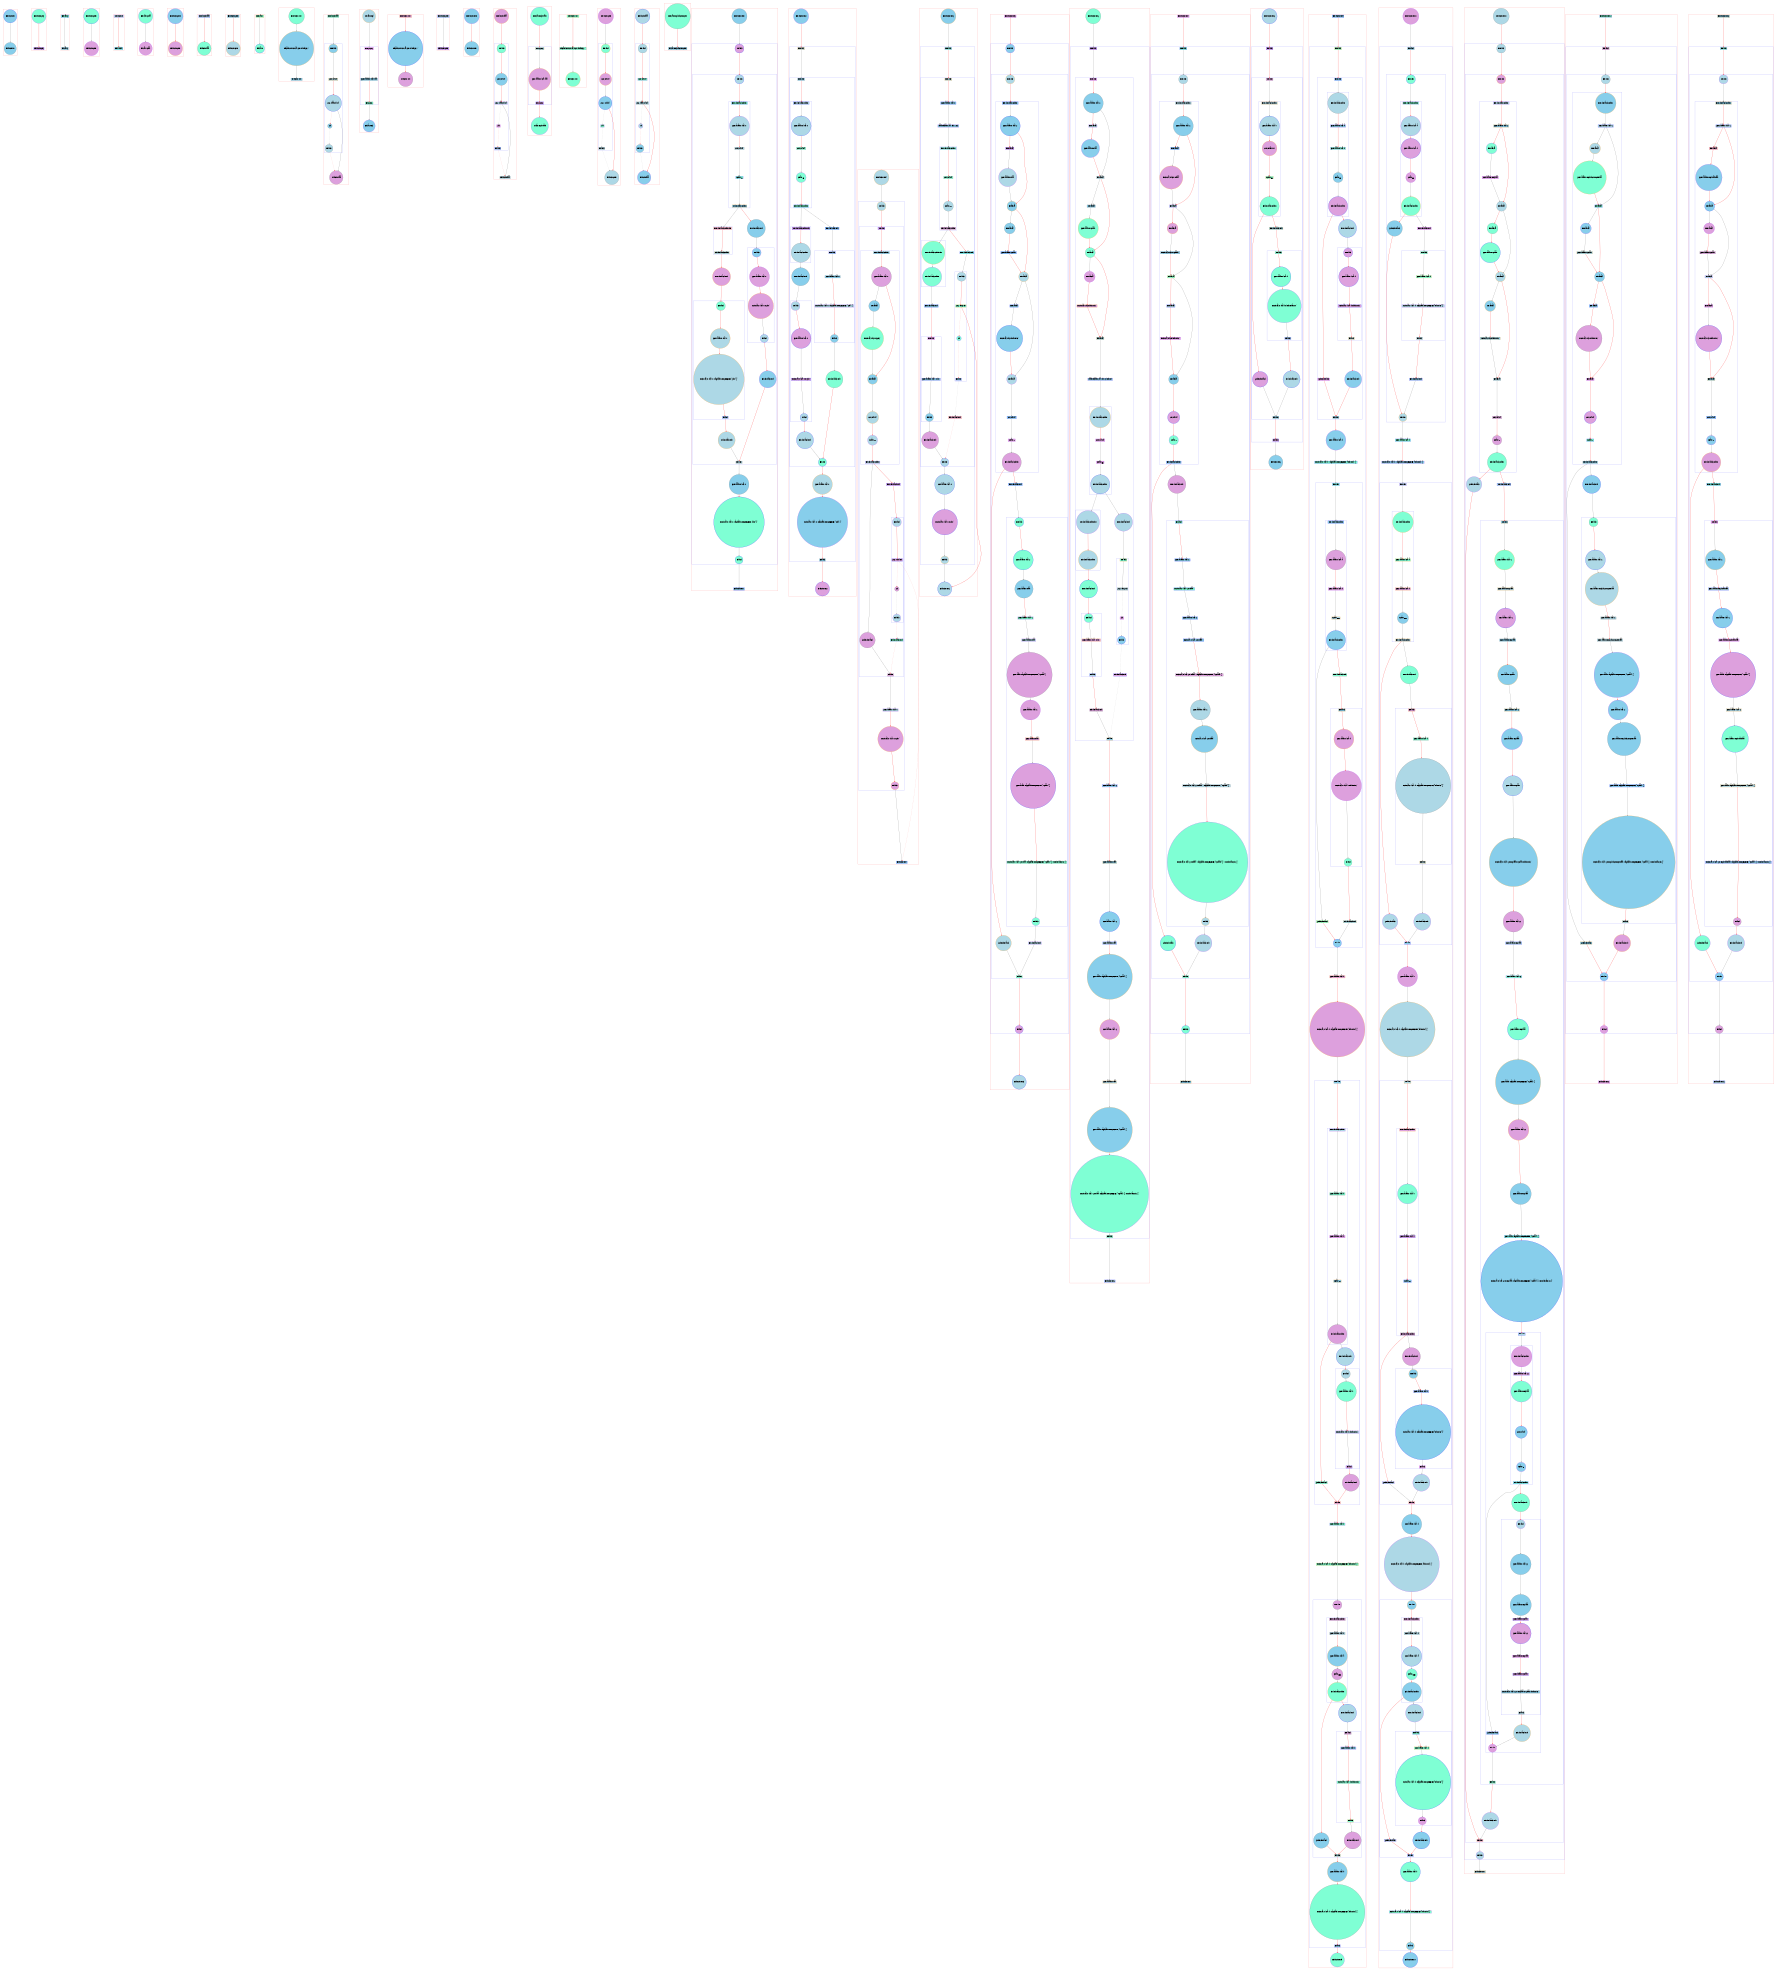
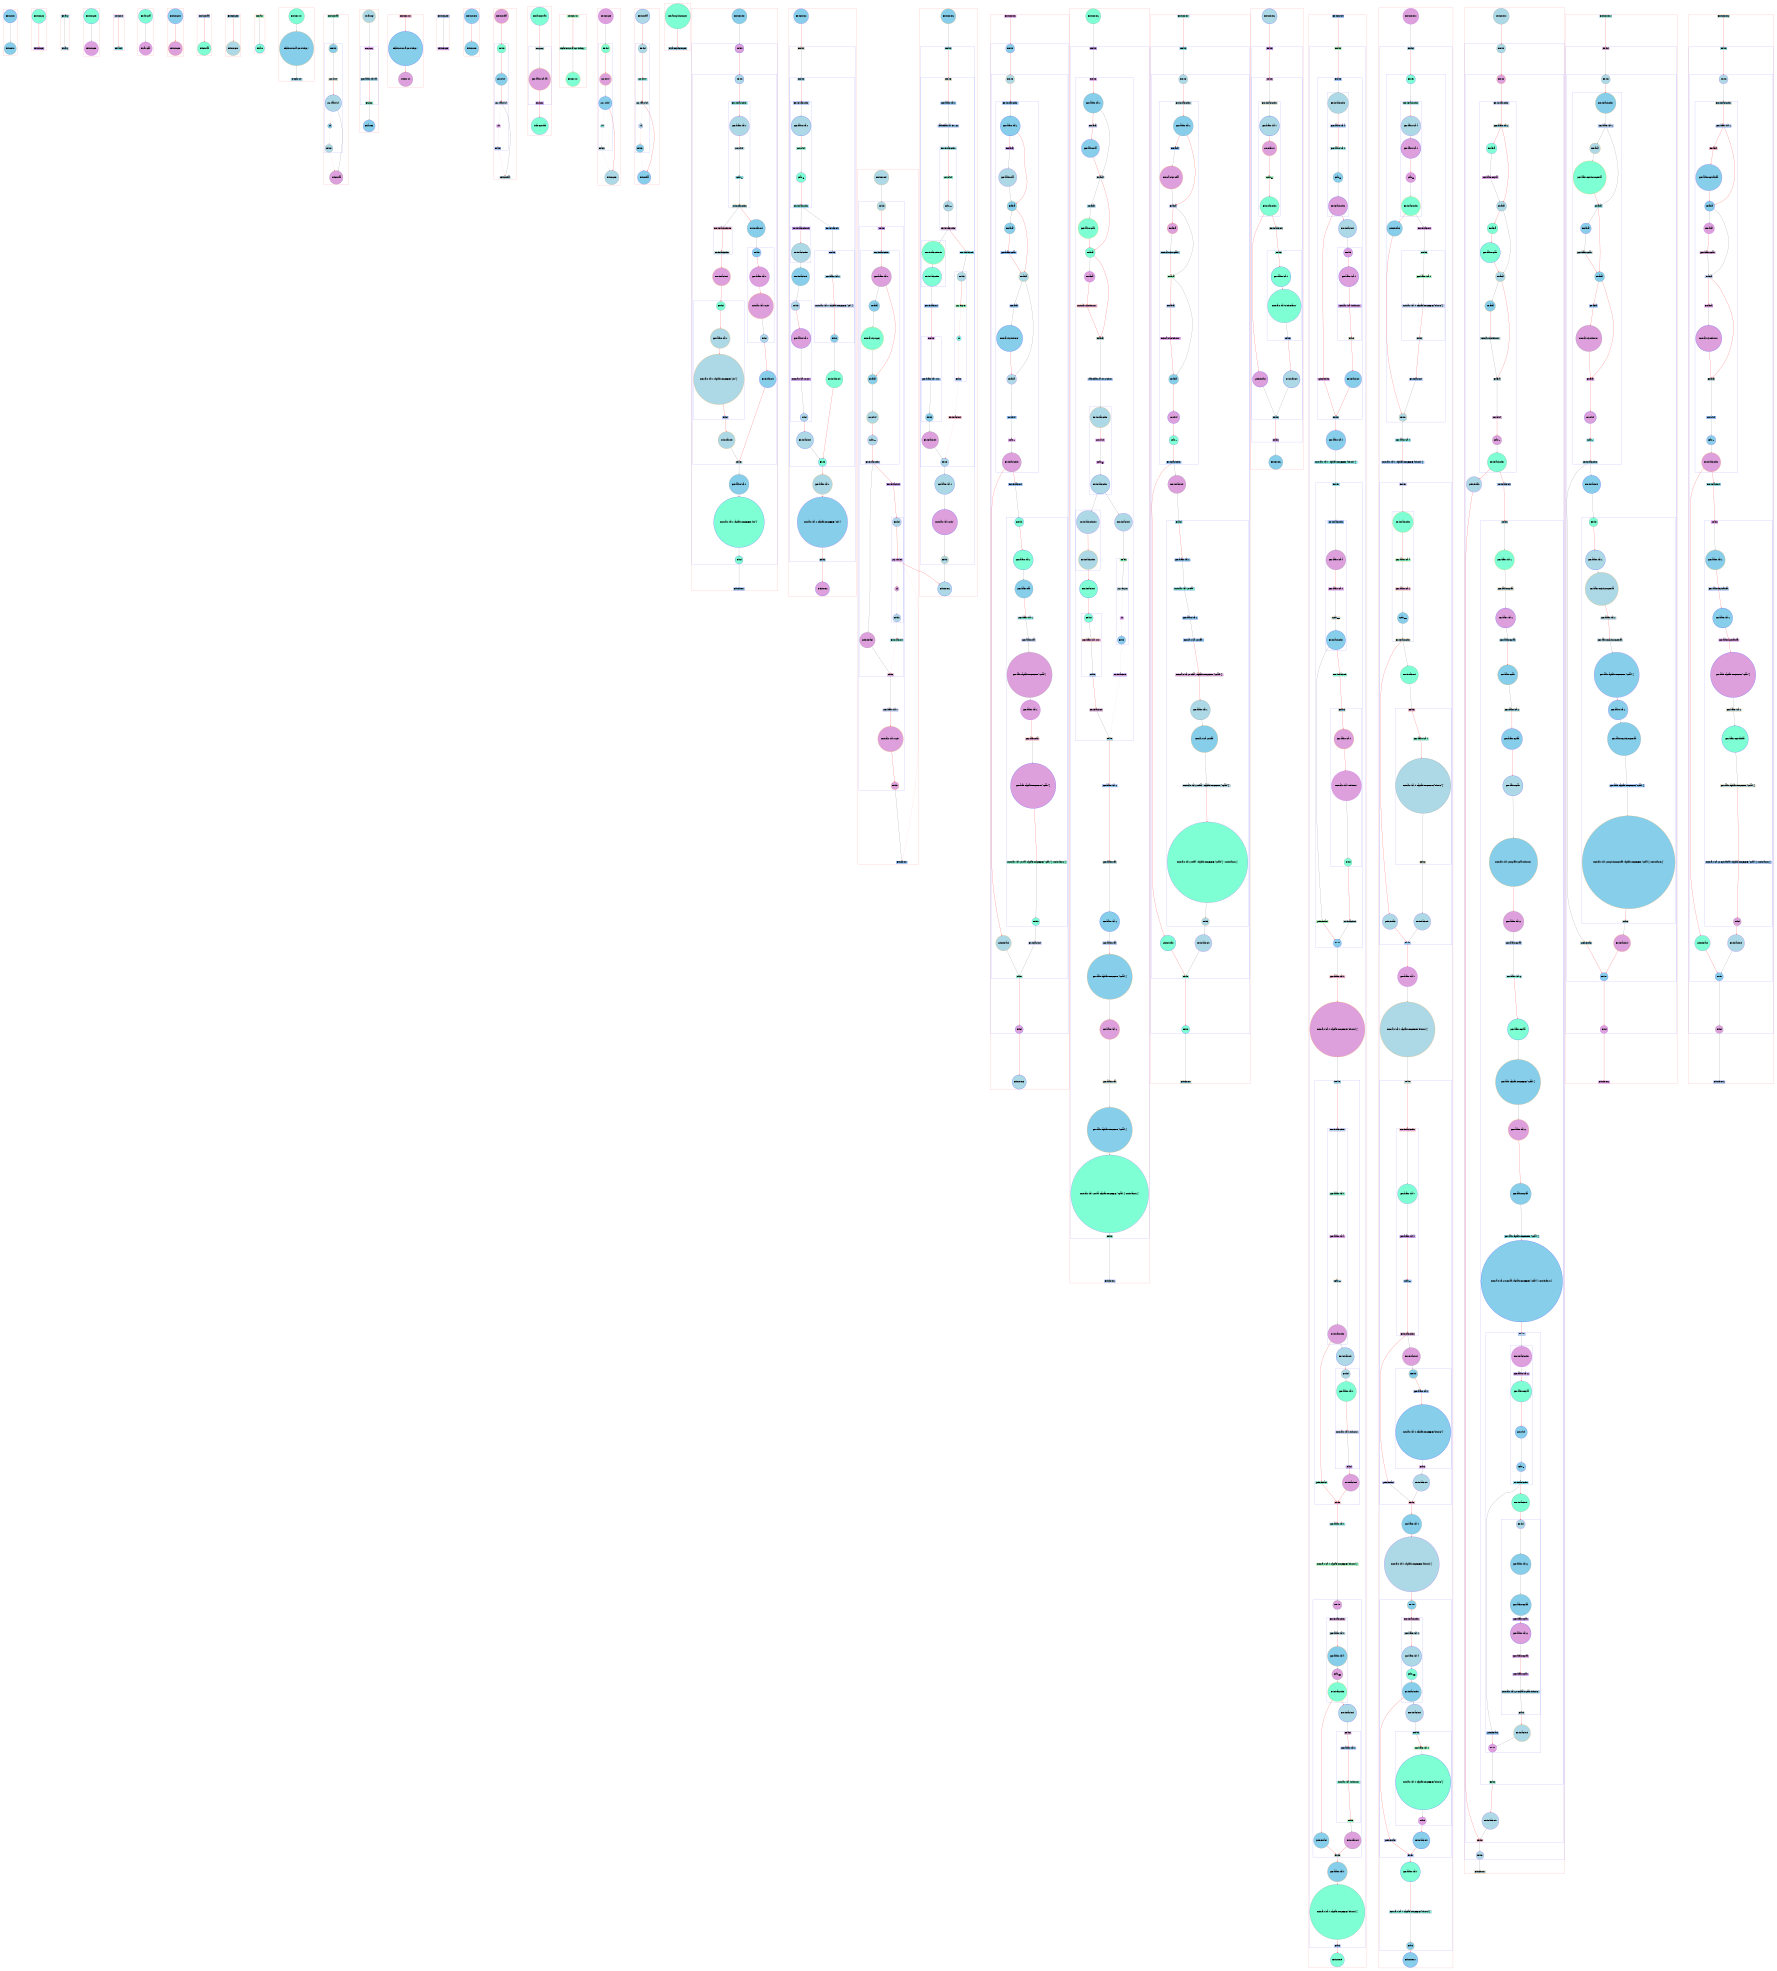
(1183, 16) -> (1183, 16)
(977, 453) -> (921, 572)
